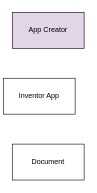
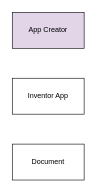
(39, 96) -> (48, 96)
